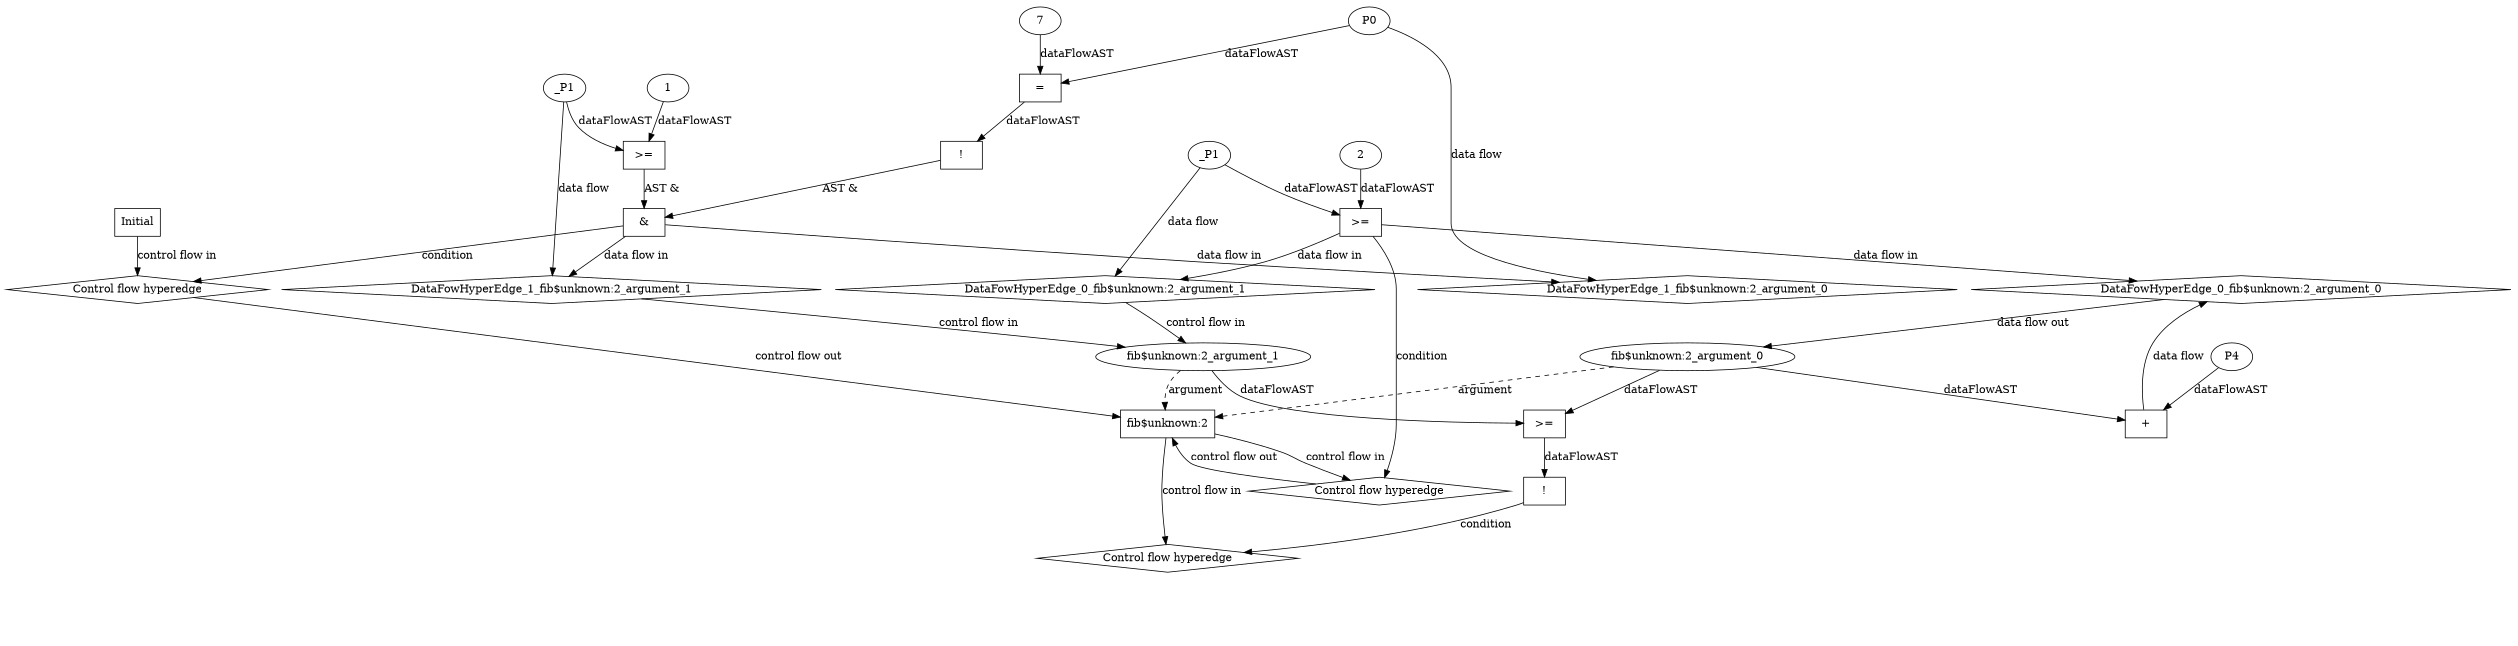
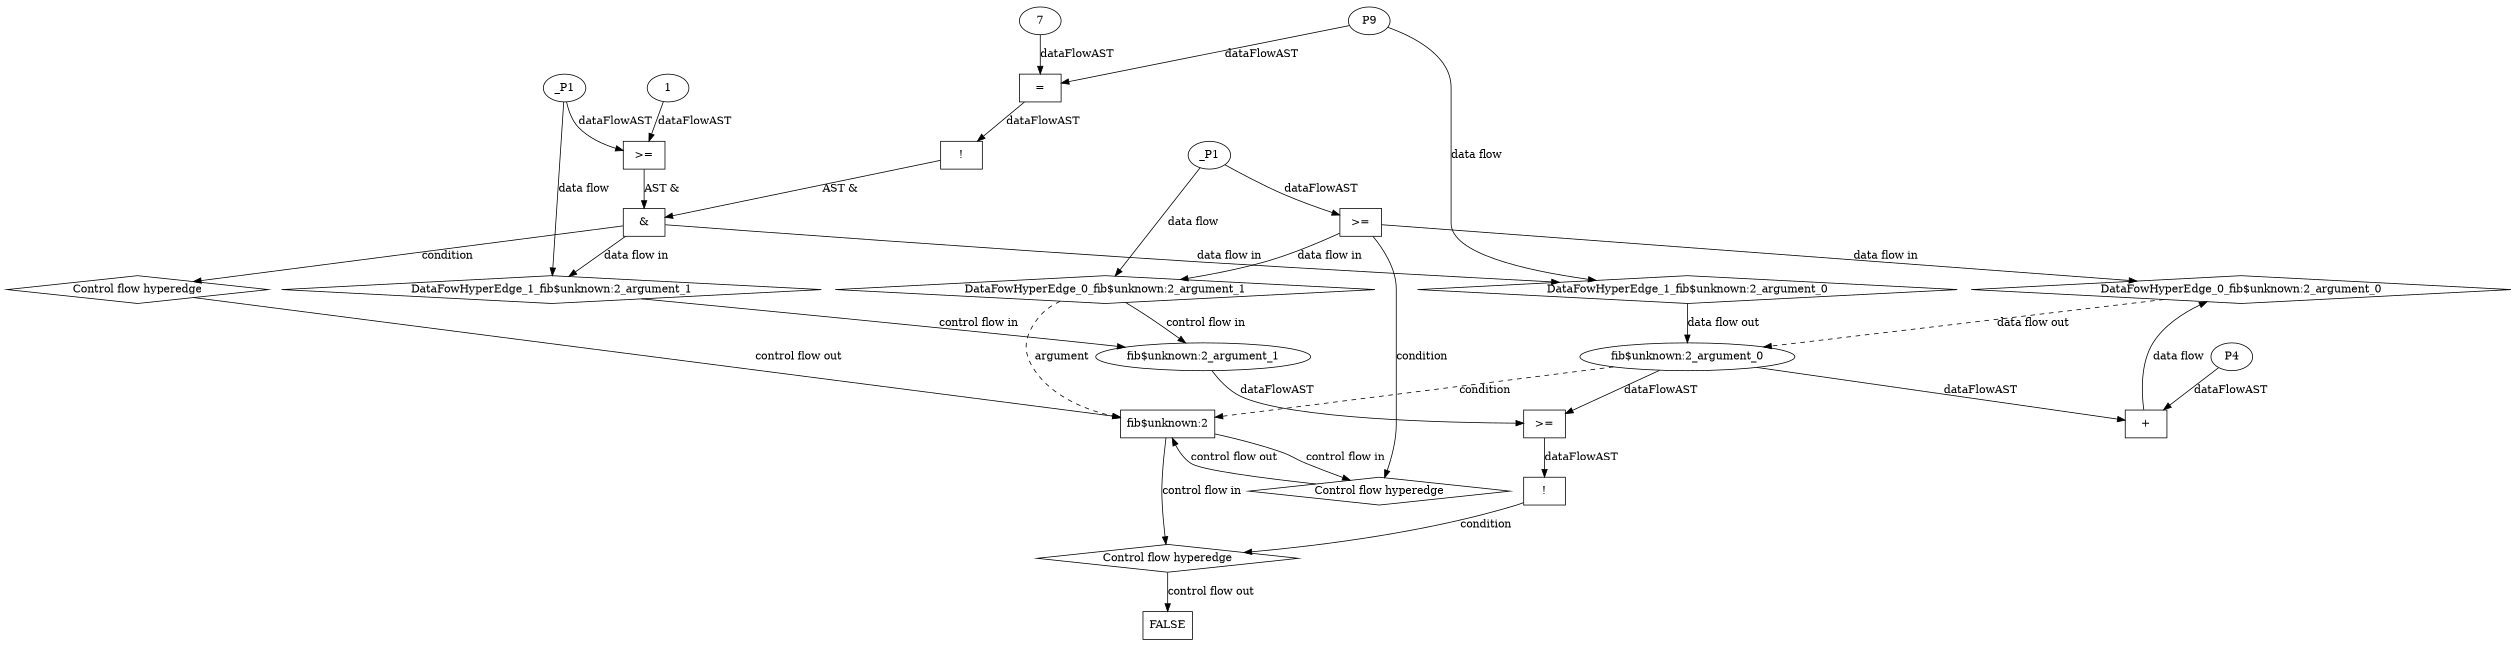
(1369, 21) -> (1369, 21)
(1361, 155) -> none
(138, 222) -> none
none -> (1687, 319)
(1968, 323) -> (1968, 323)
(1169, 384) -> (1037, 373)
(1485, 390) -> (1485, 390)
none -> (1168, 626)
